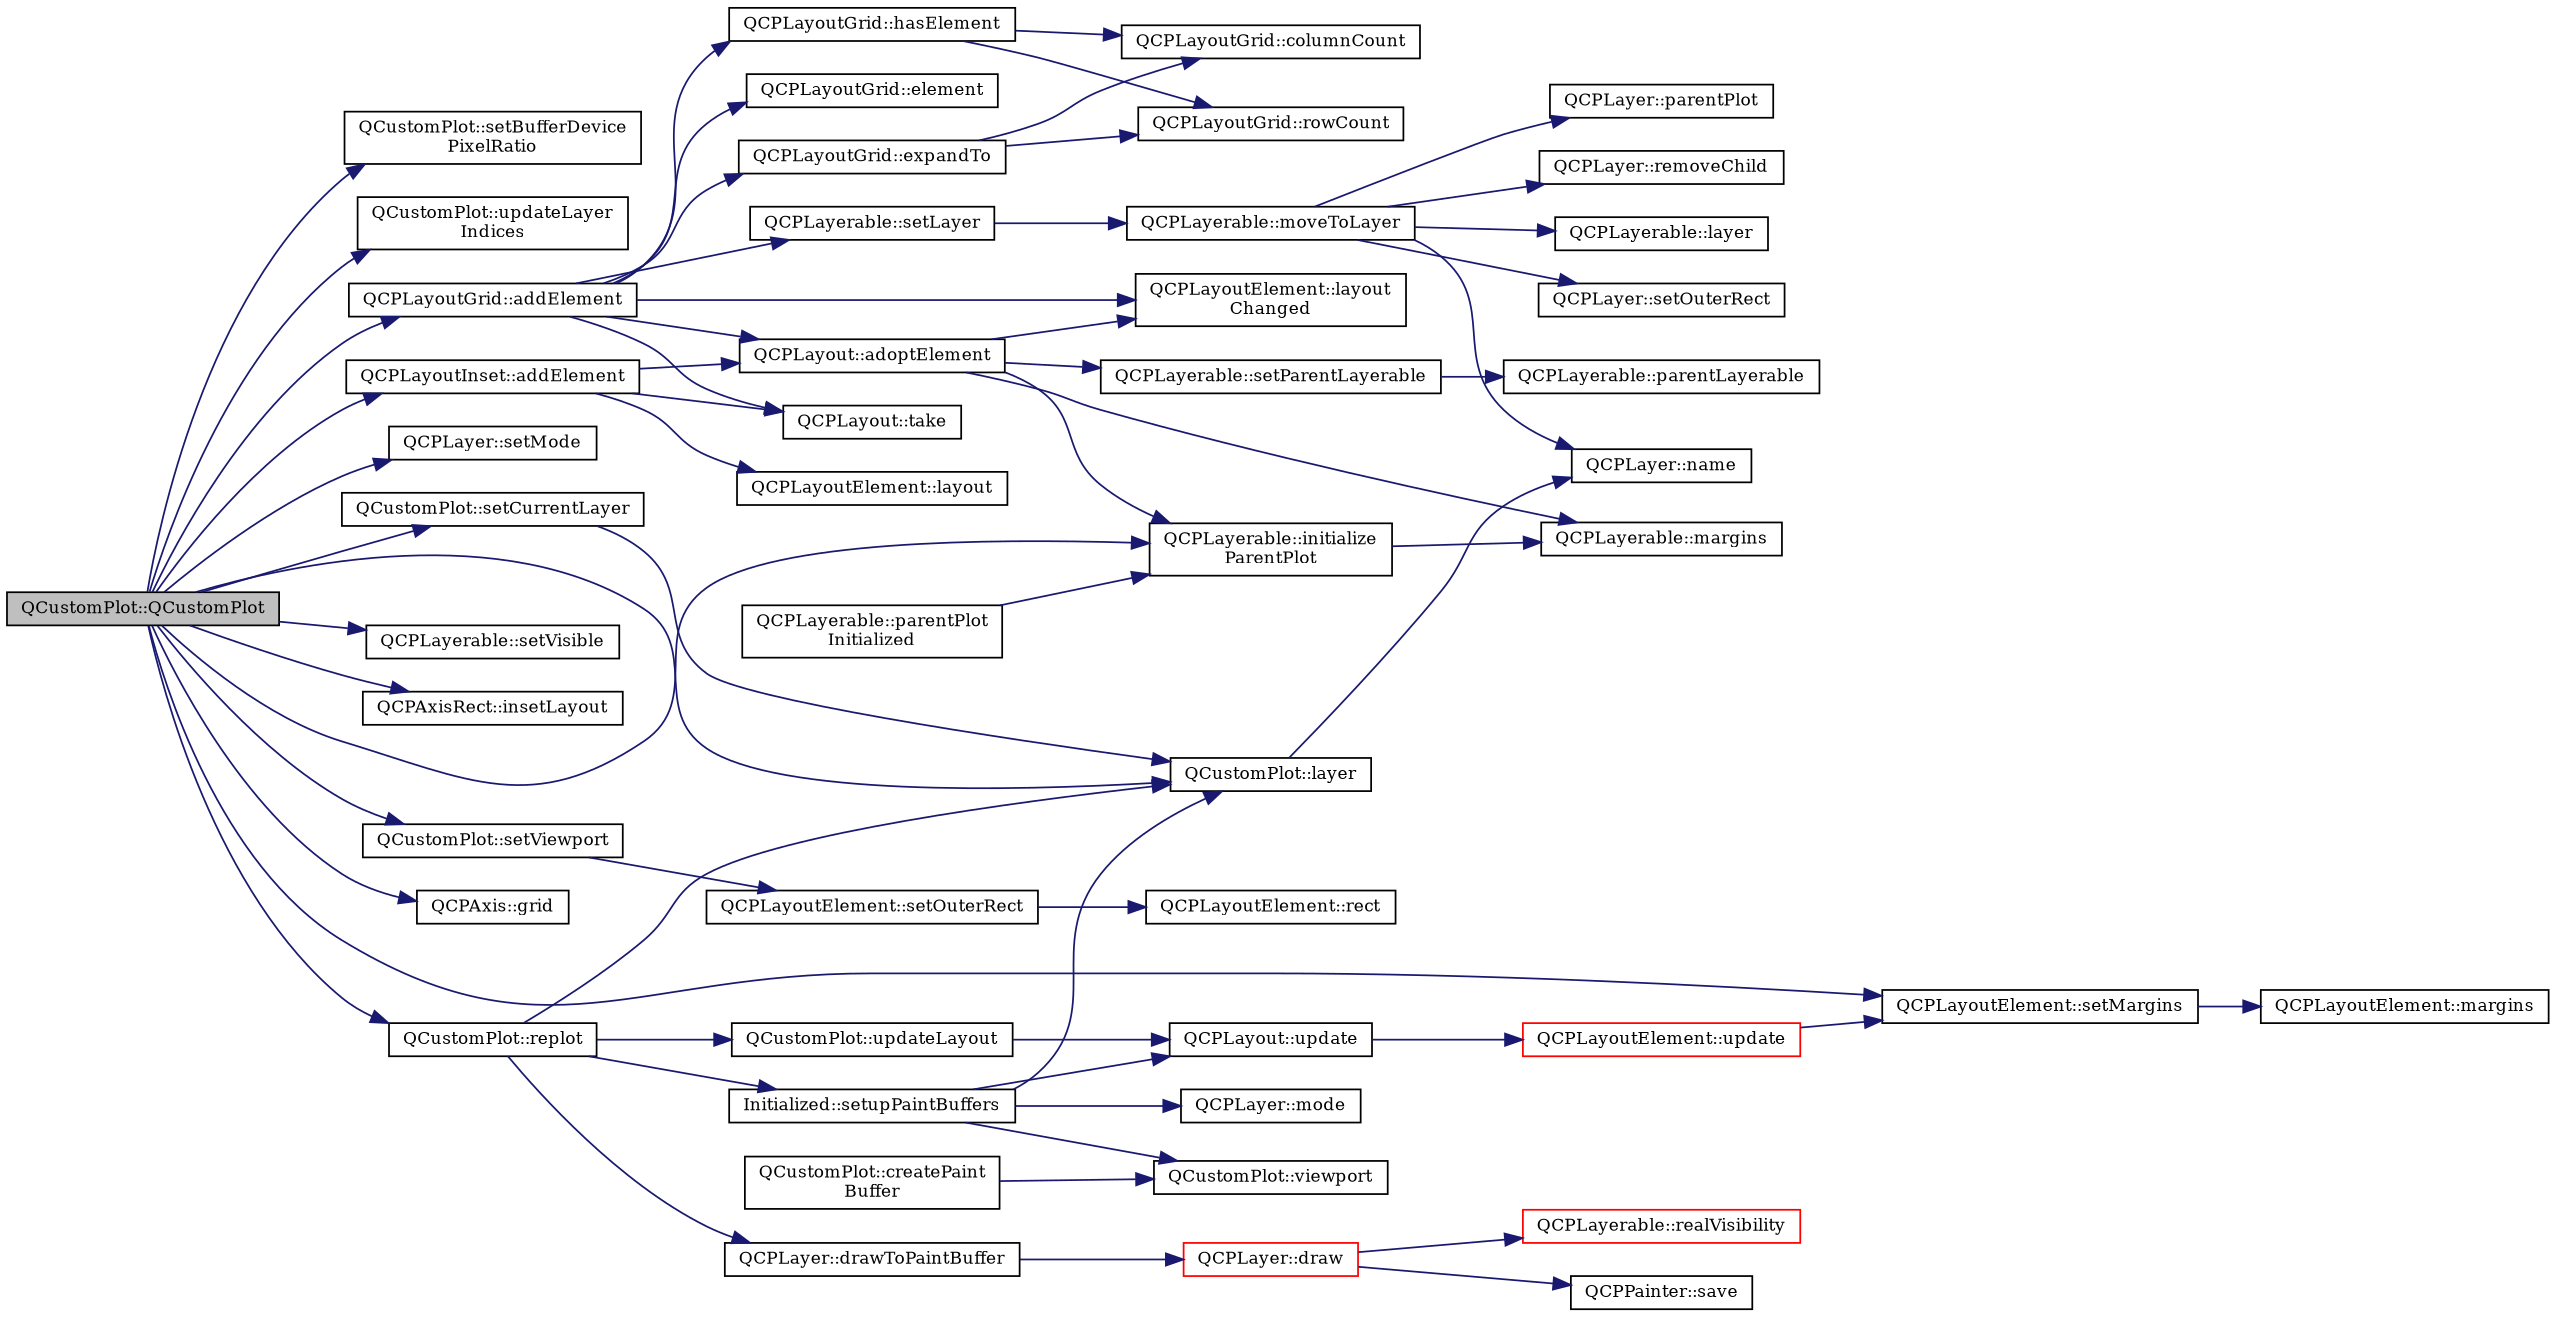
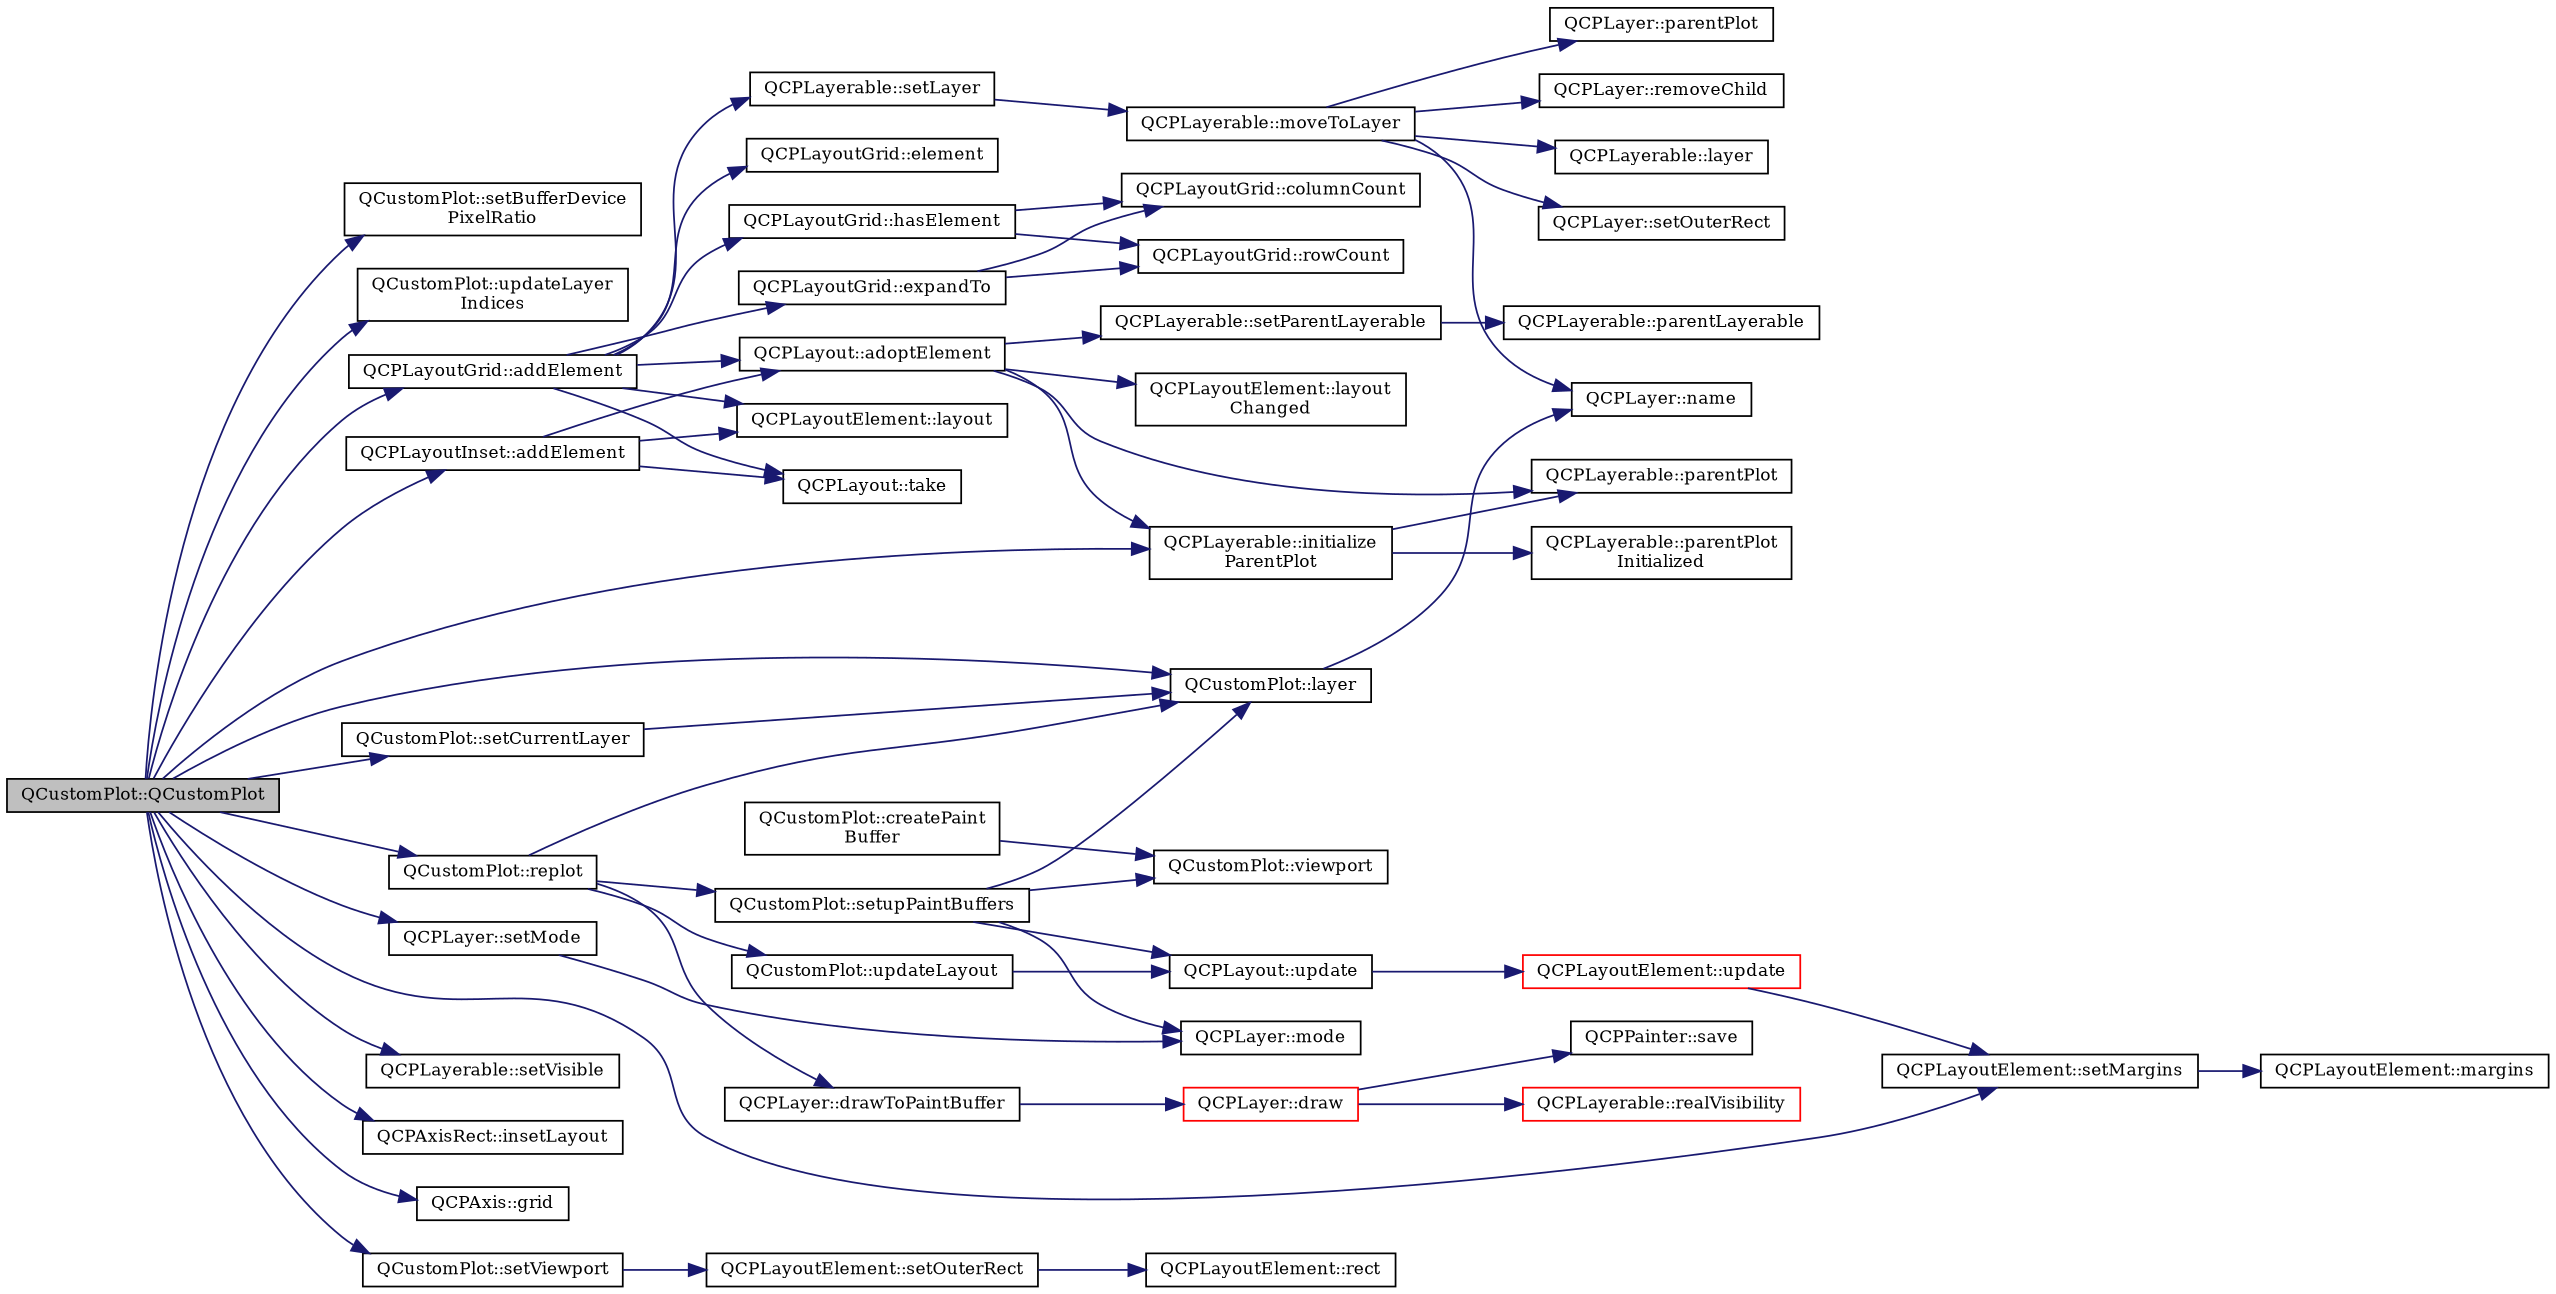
(877, 300) -> (651, 392)
(1662, 539) -> (1662, 476)
(1066, 592) -> (1453, 553)
none -> (856, 1028)
(872, 1106) -> (872, 905)
